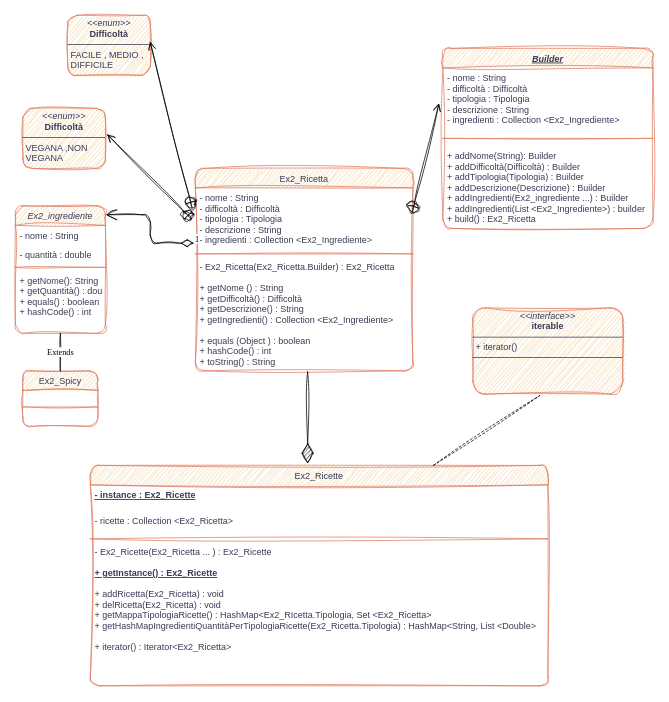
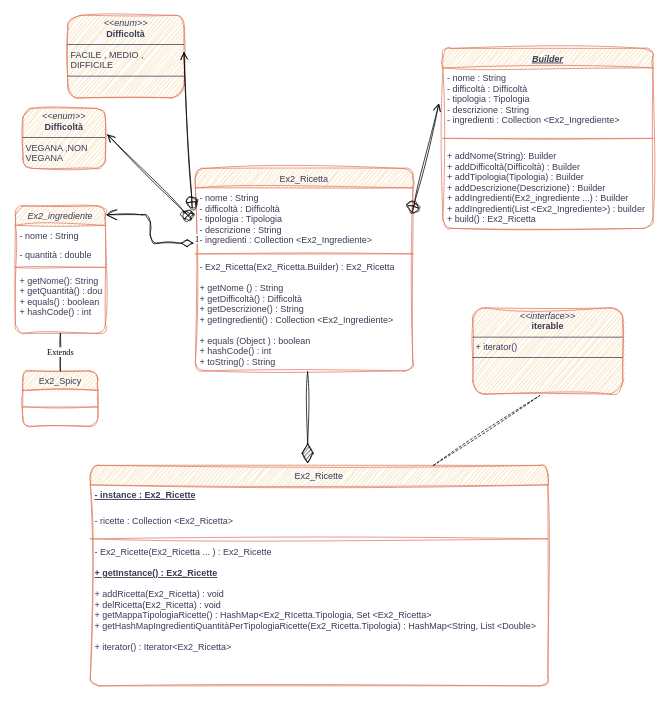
(109, 45) -> (126, 57)
